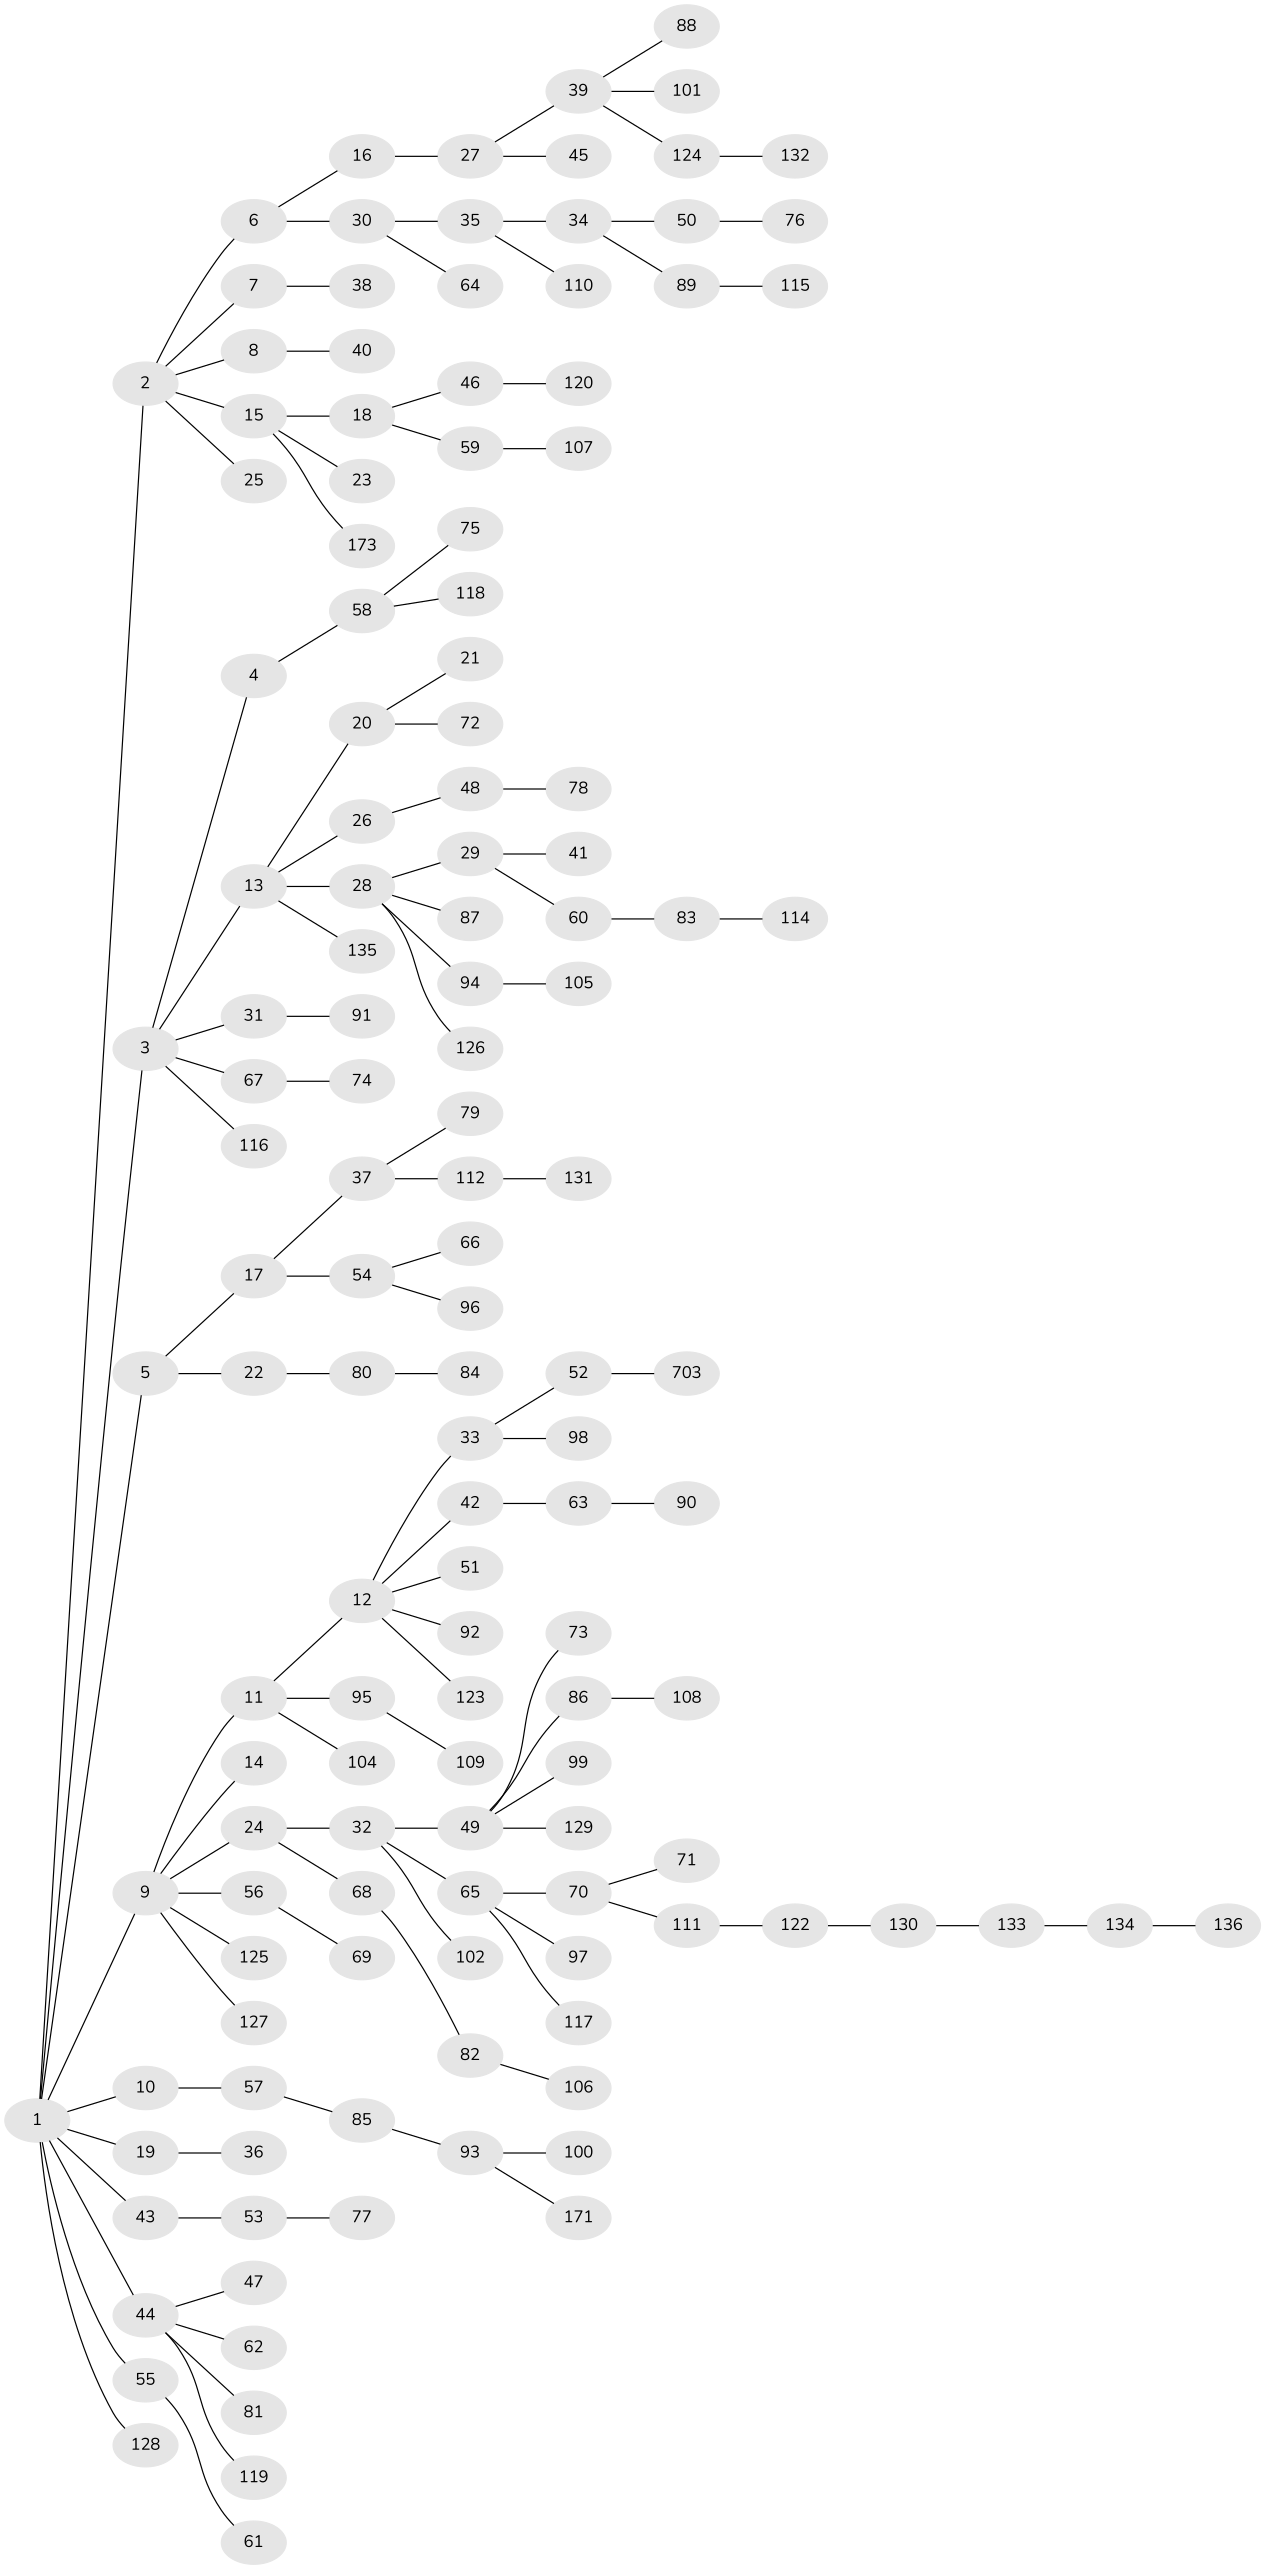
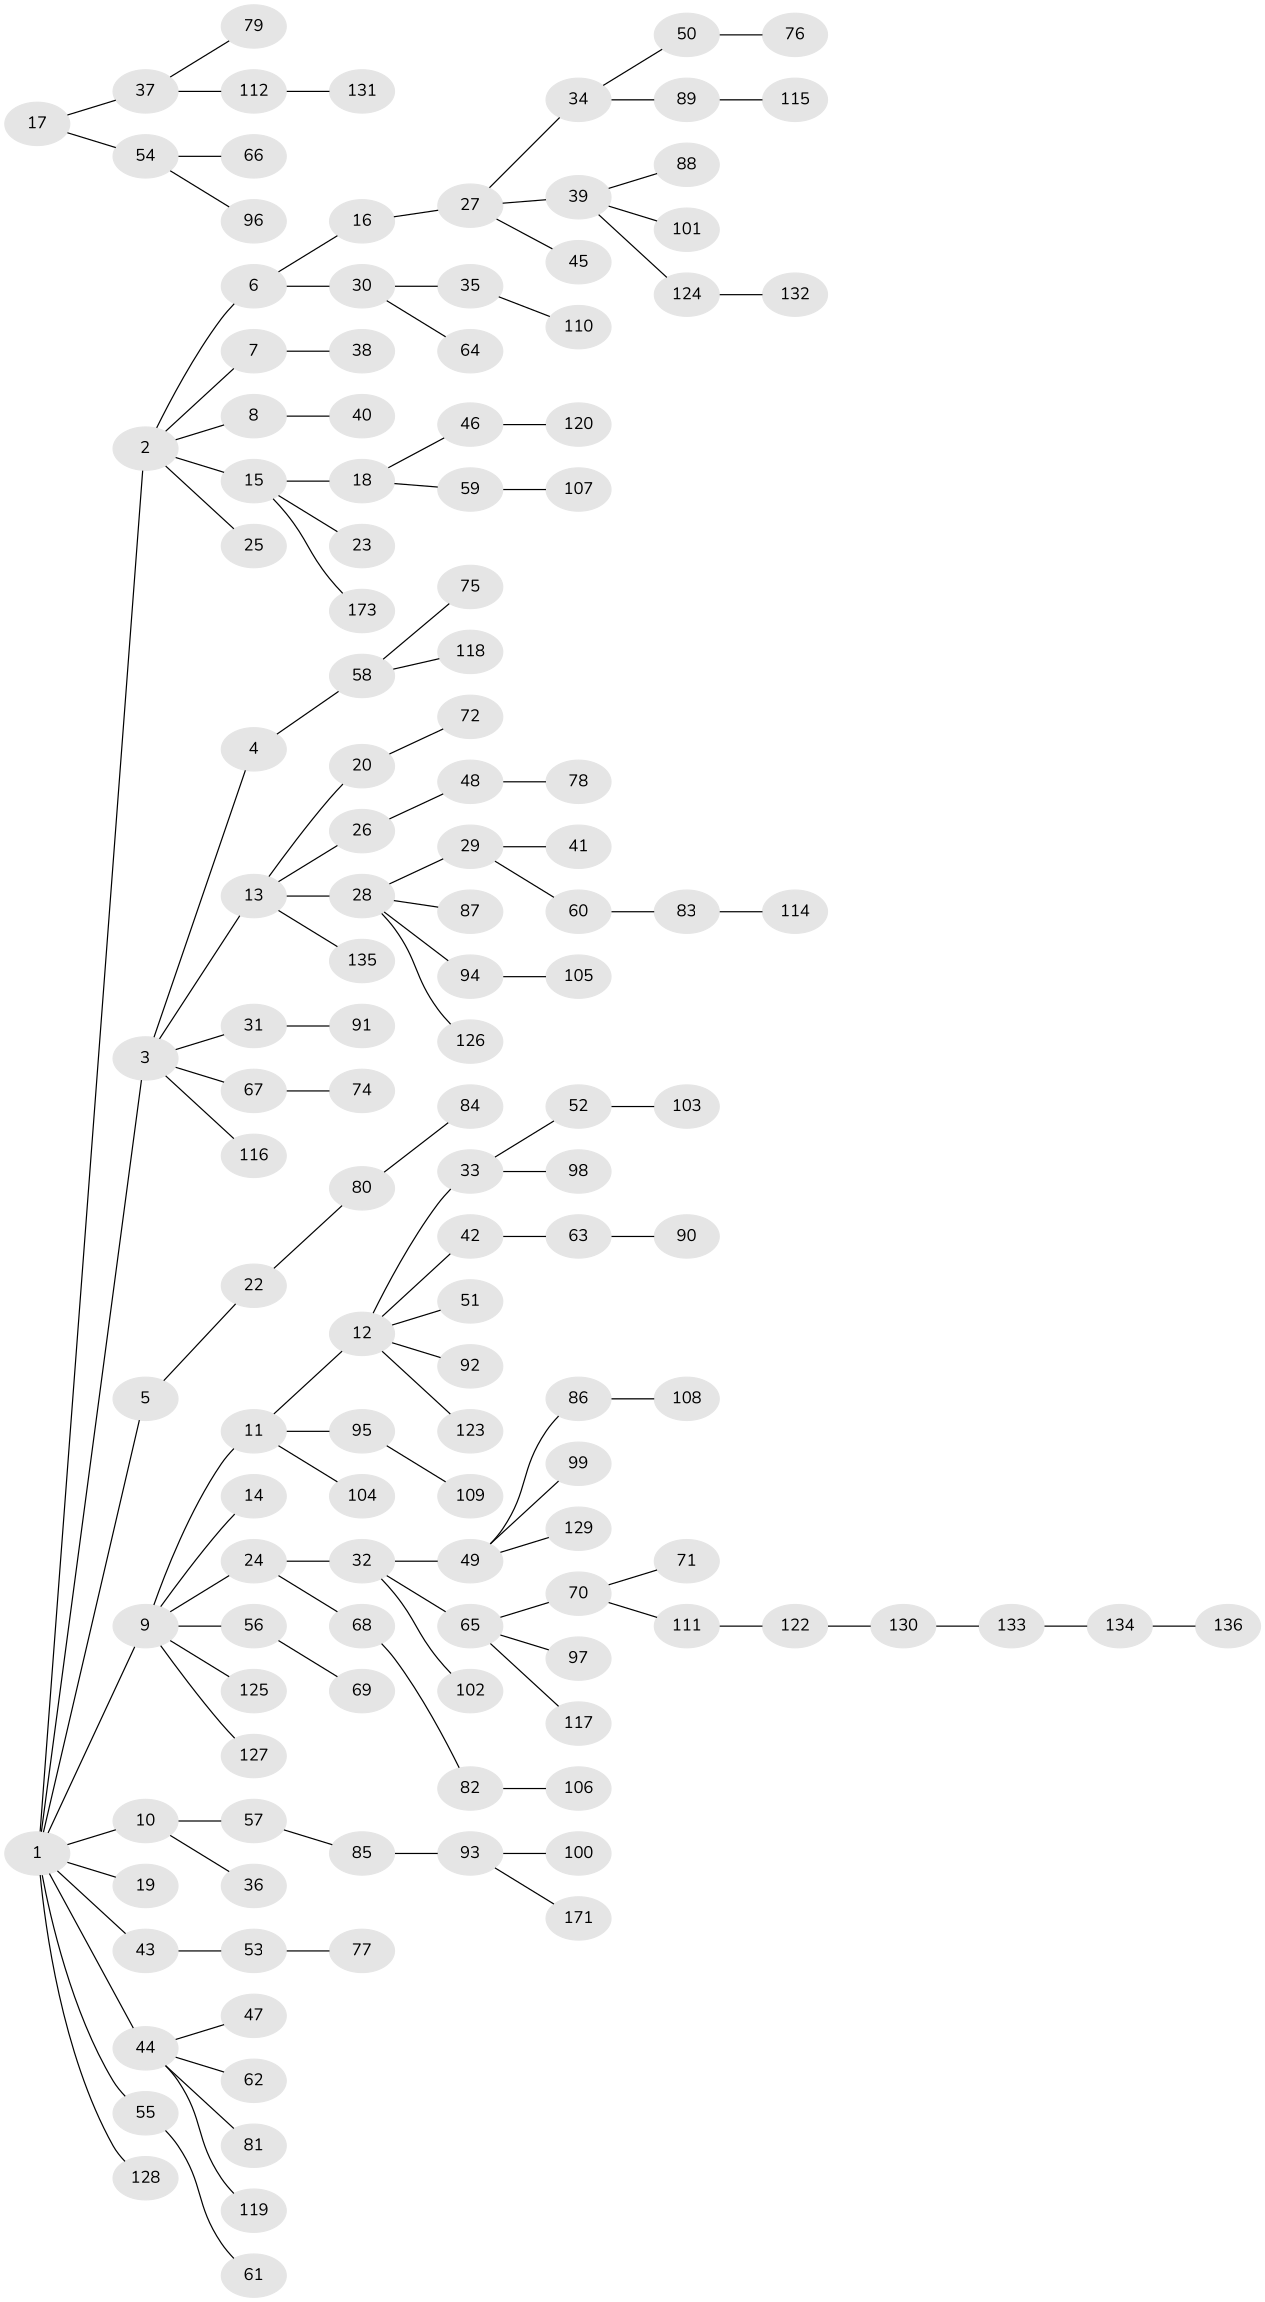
(525, 221) -> (525, 153)
(470, 659) -> none
(200, 1325) -> none
(687, 1374) -> (687, 1107)
(579, 1633) -> none
(200, 2153) -> (200, 1853)
